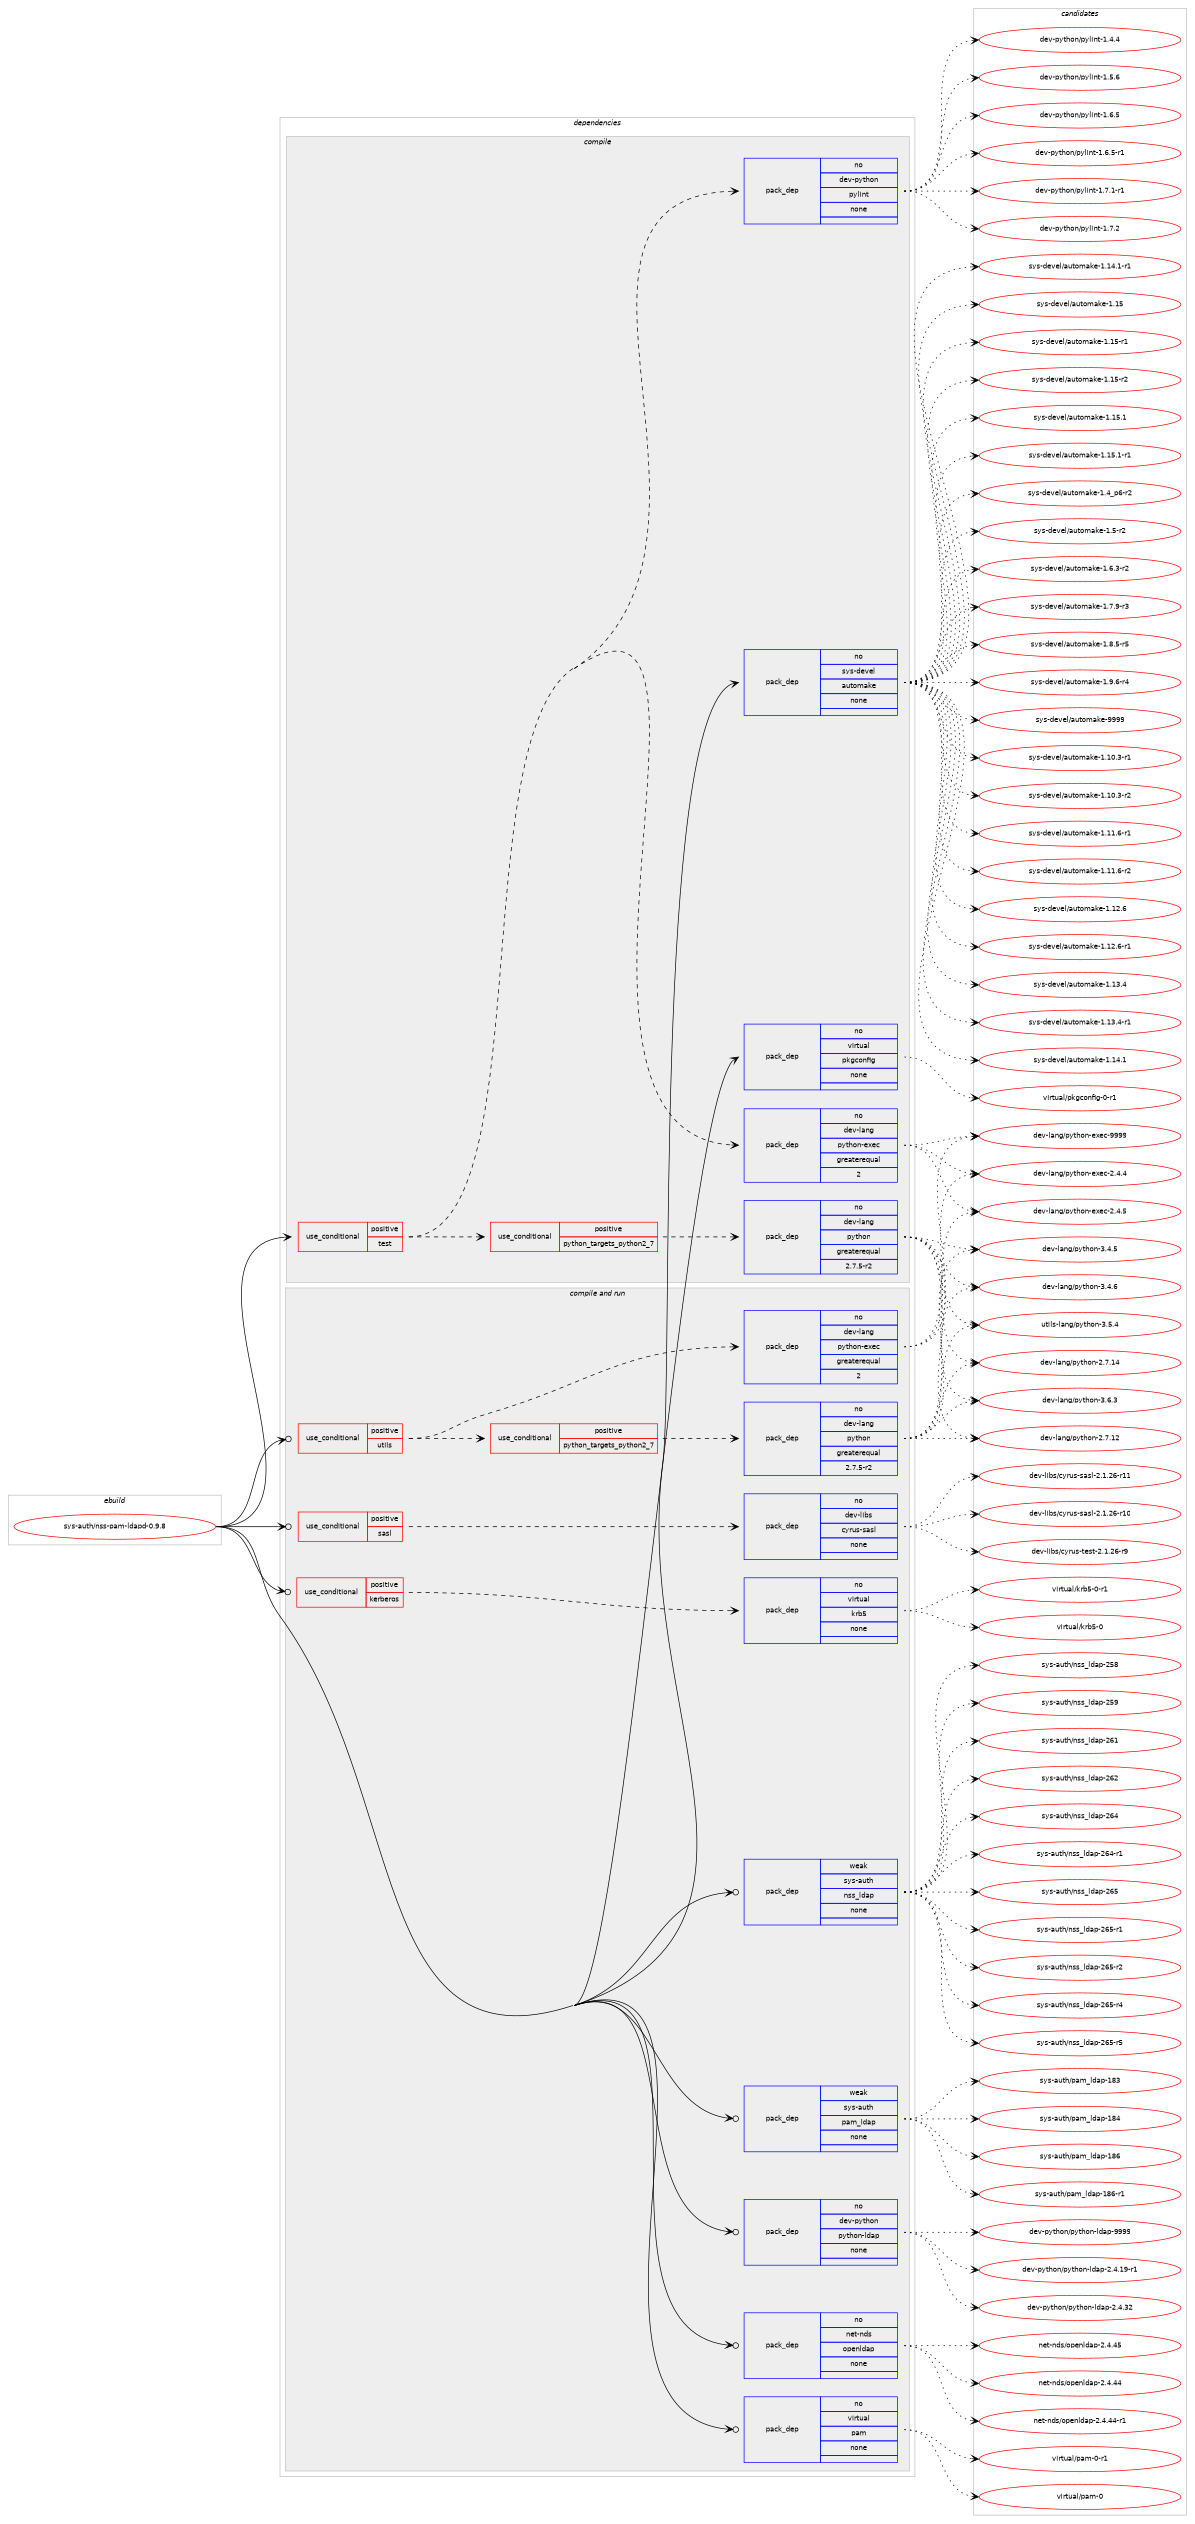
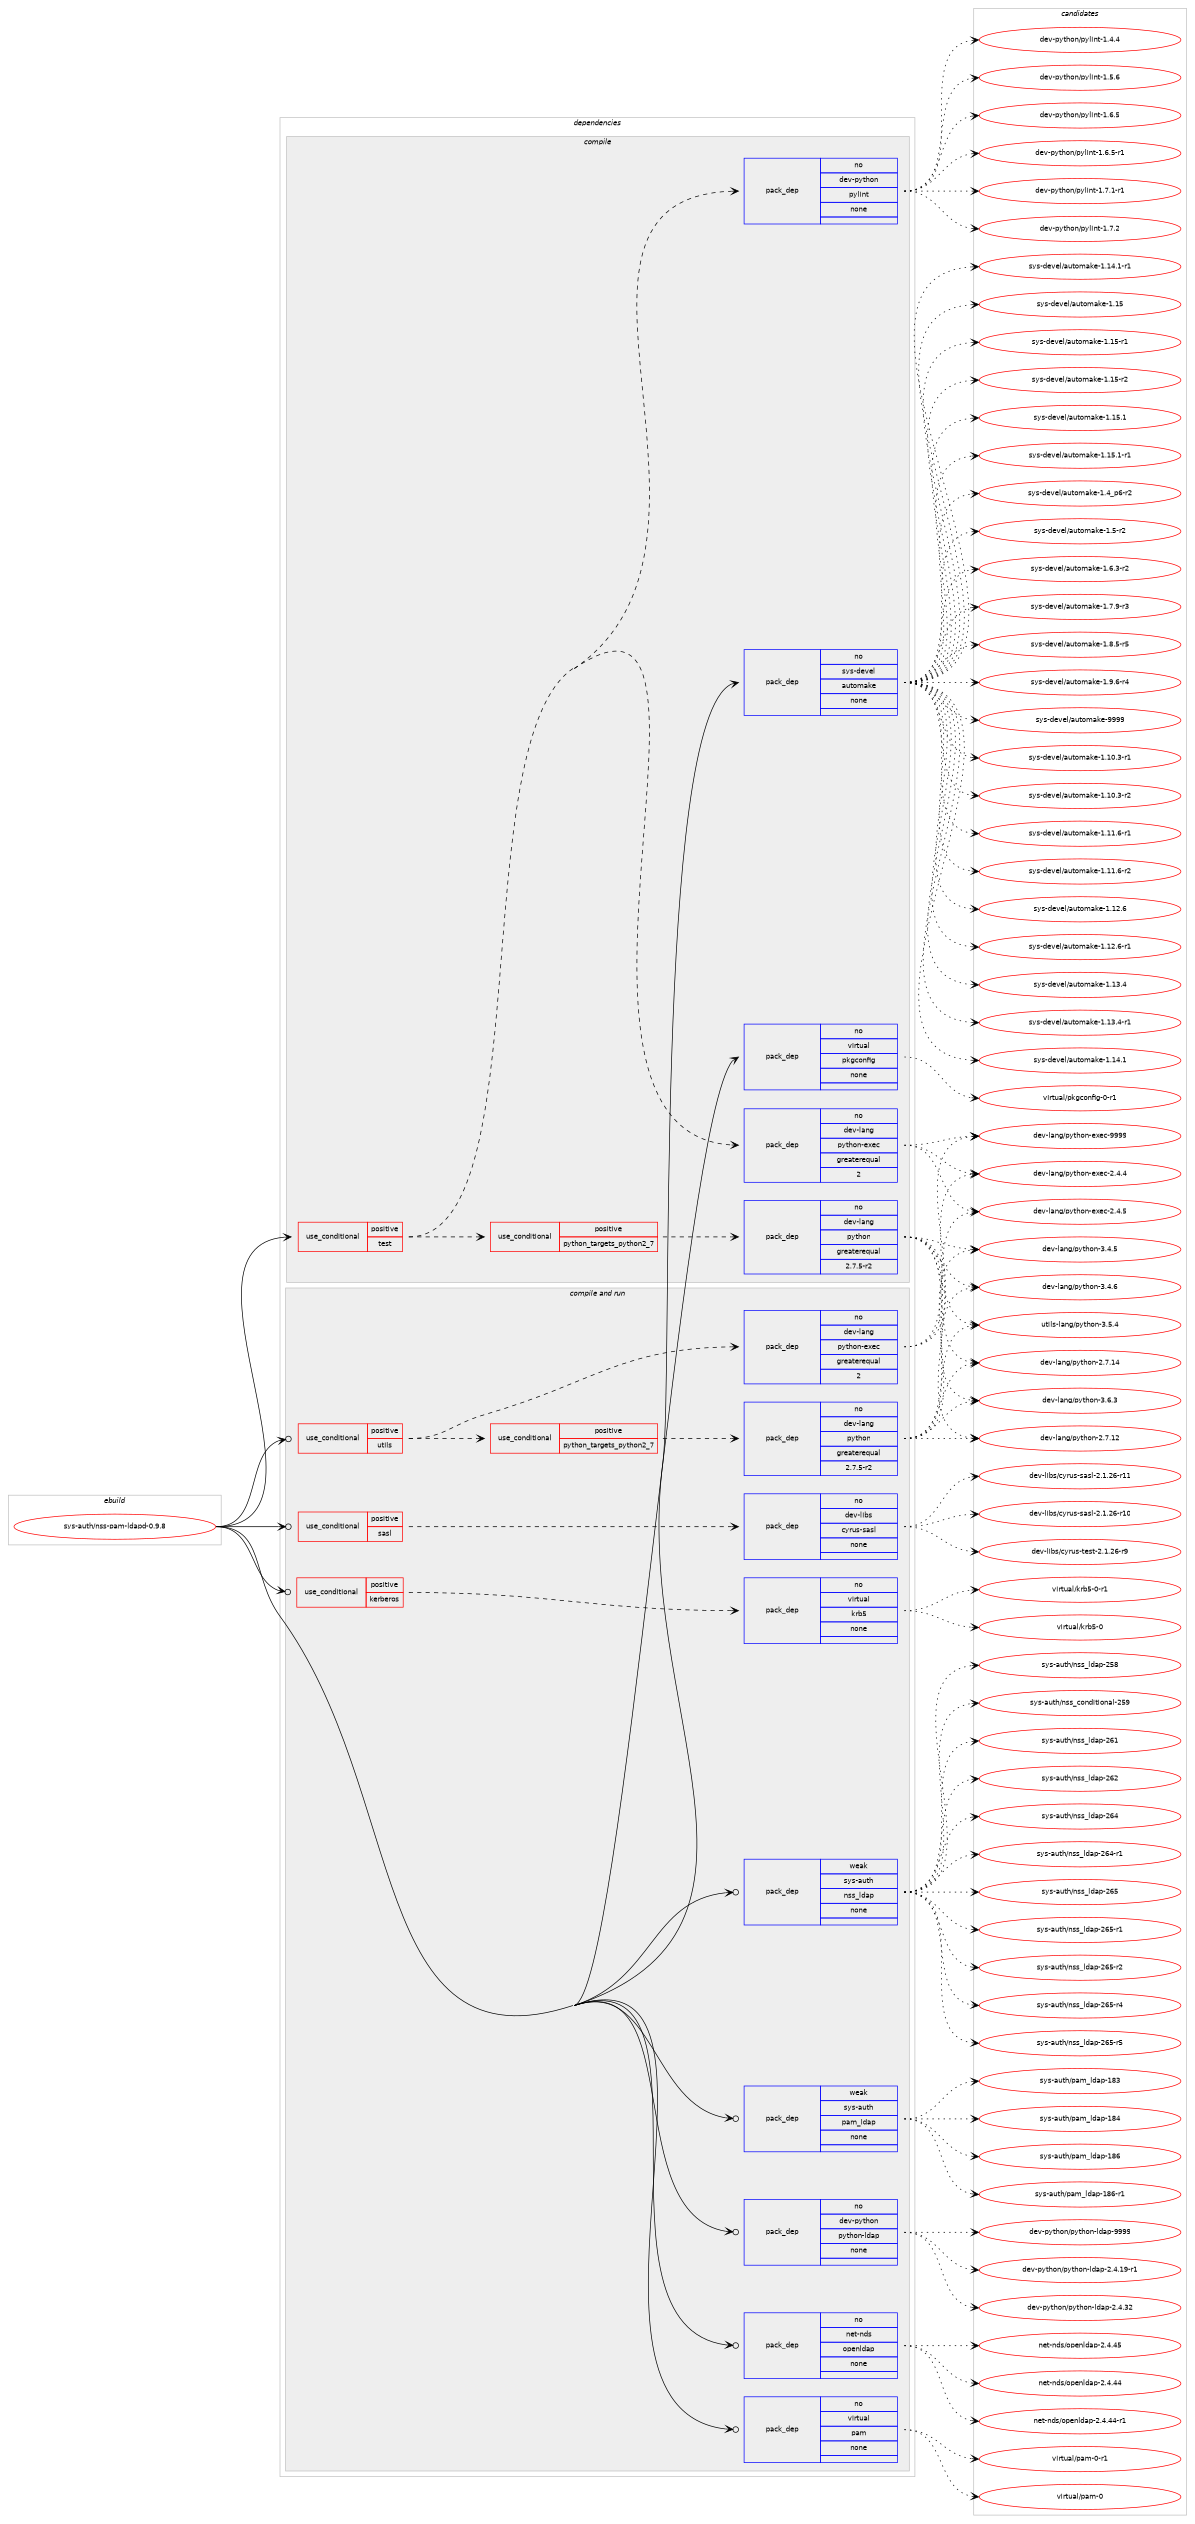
(1080, 1703) -> (1080, 1703)
